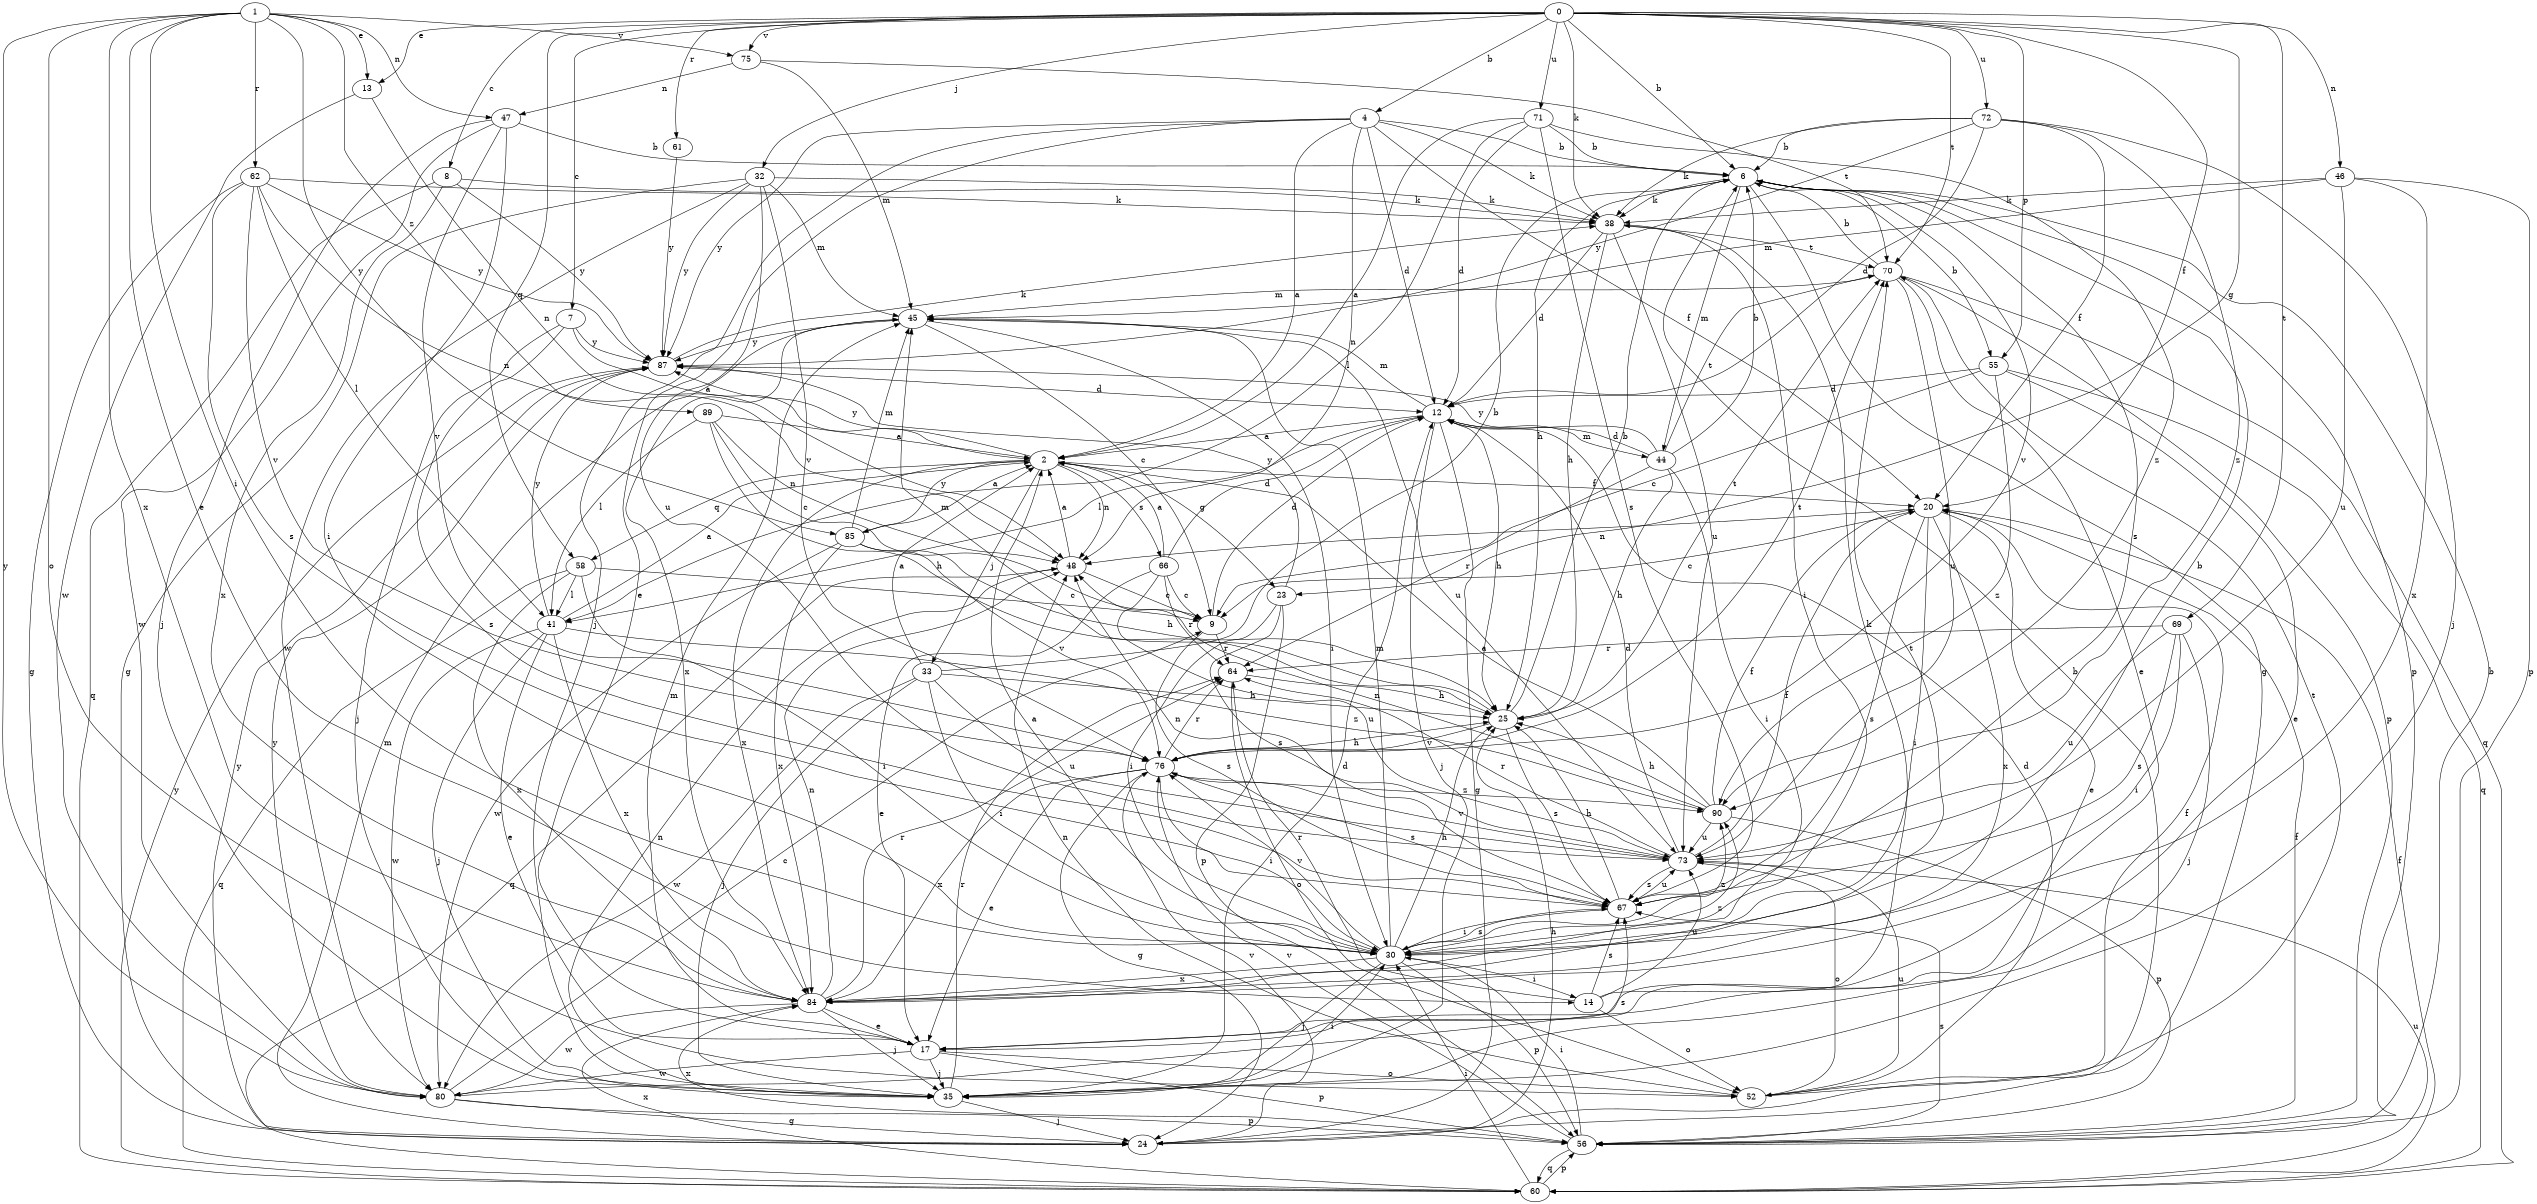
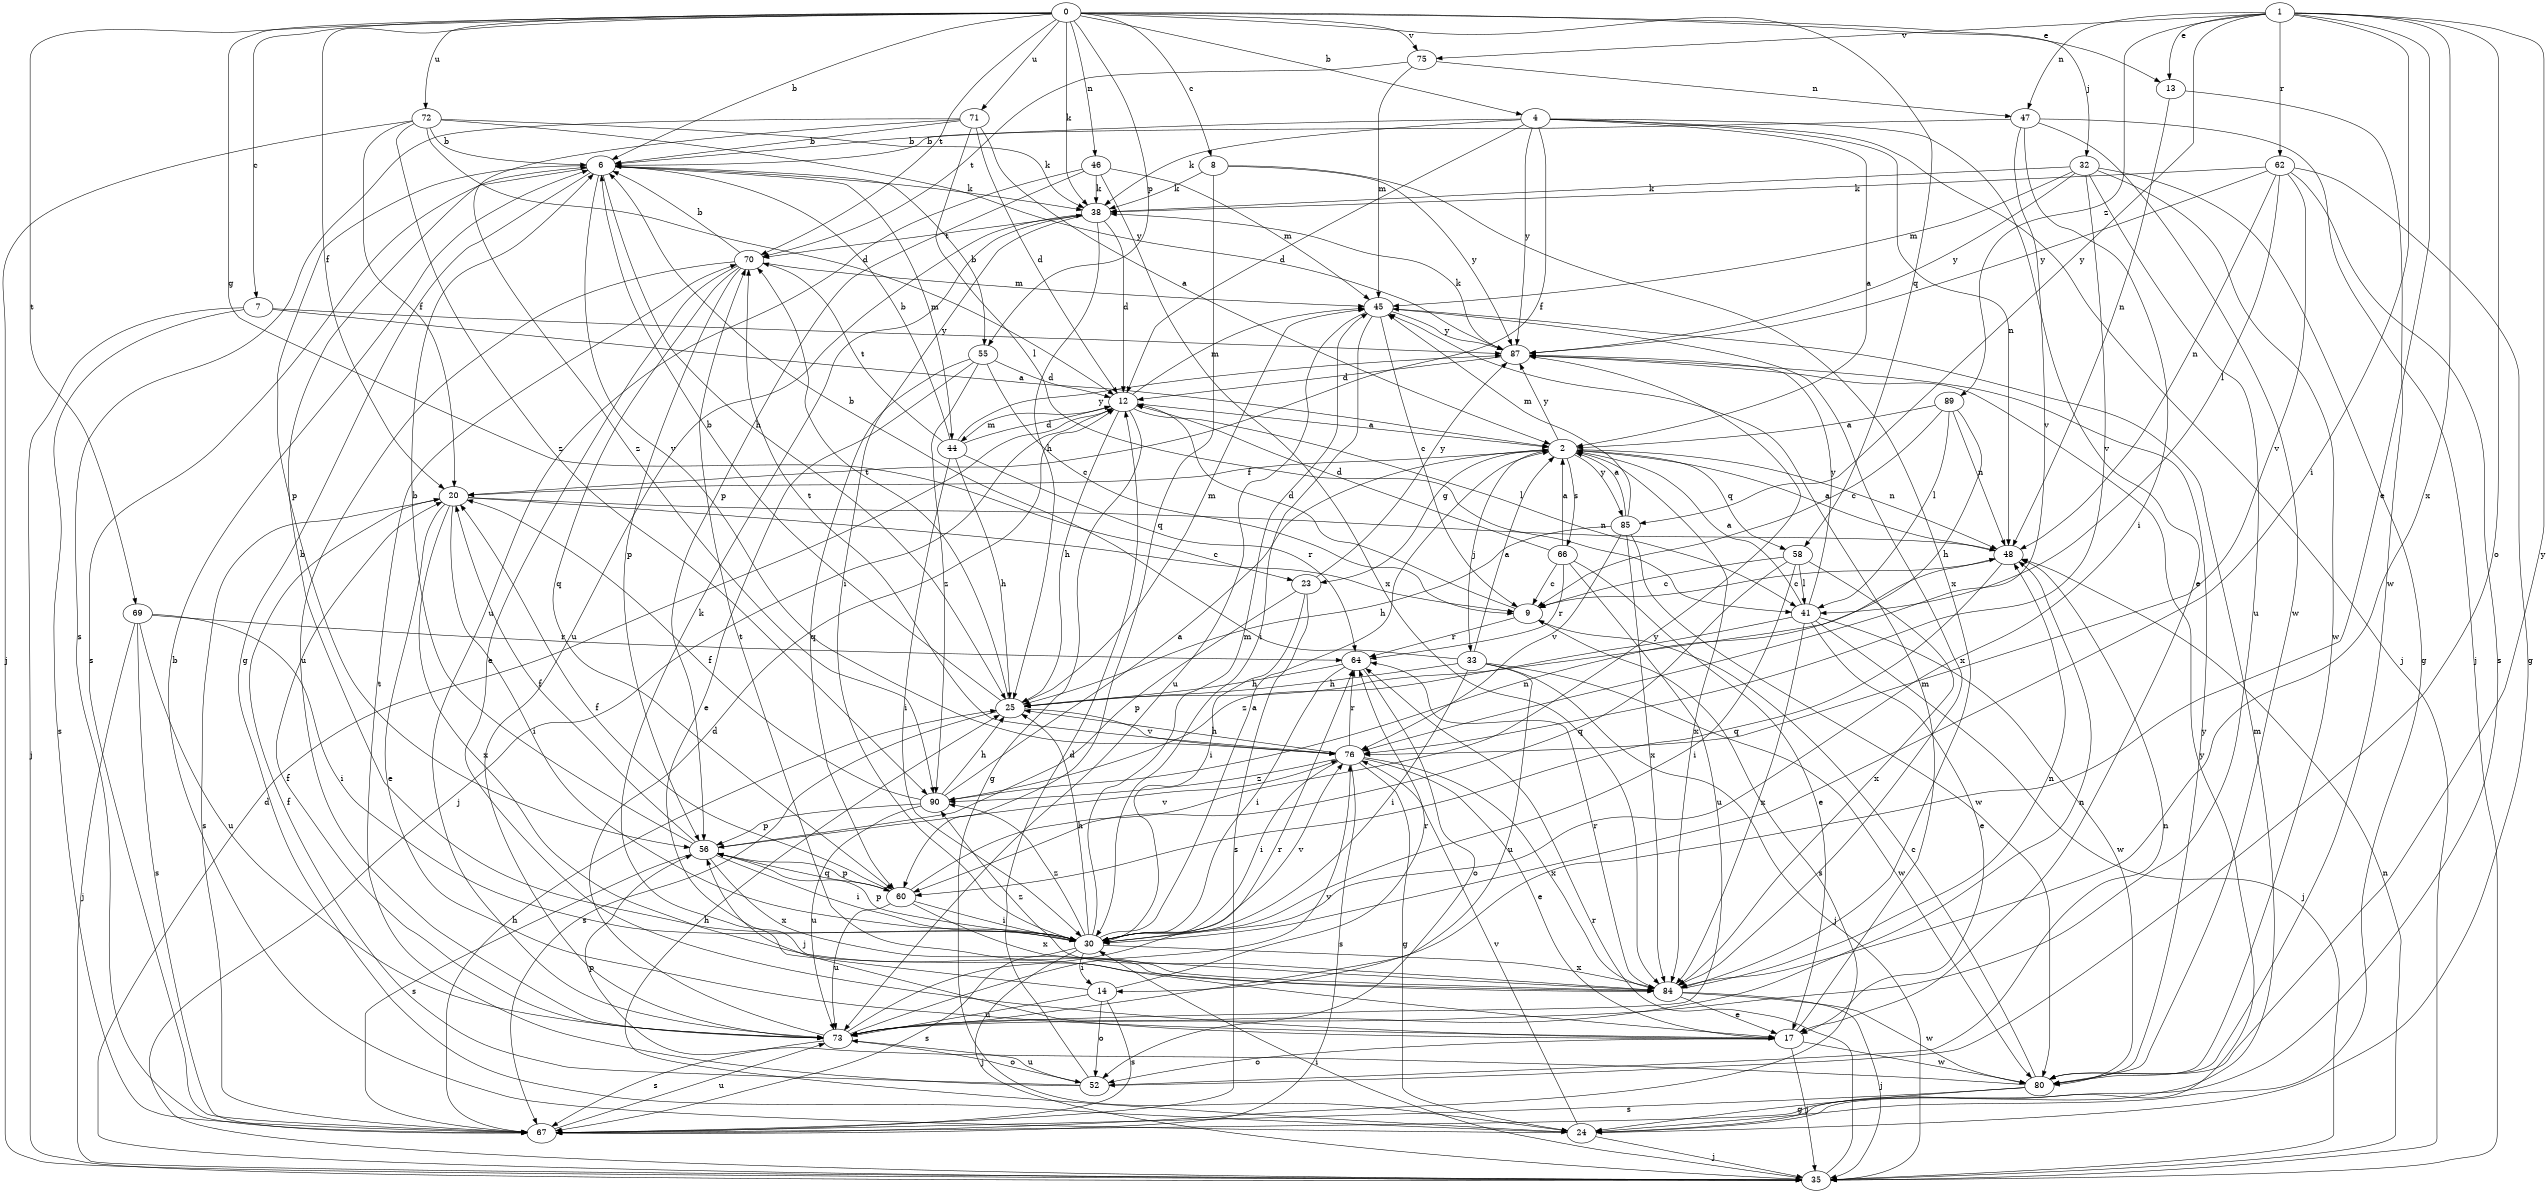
(678, 148) -> none
(1476, 926) -> (1229, 829)
(1322, 1098) -> (805, 944)
(1043, 1120) -> (1696, 1156)
